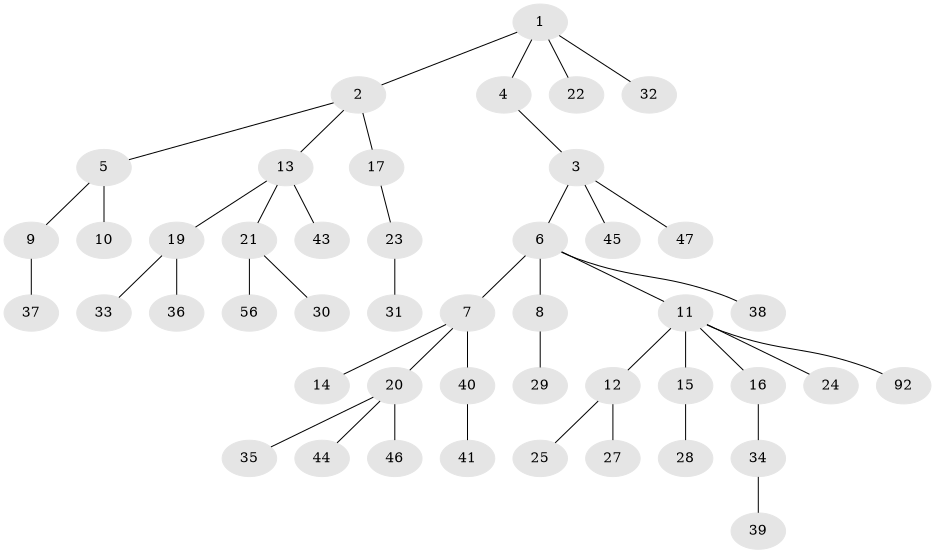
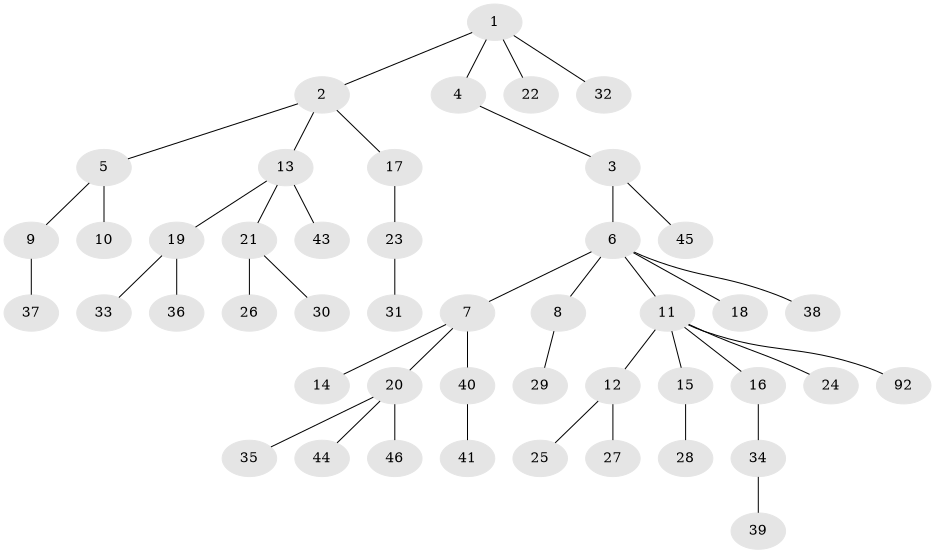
(686, 240) -> none
(249, 313) -> (249, 313)
none -> (740, 313)
